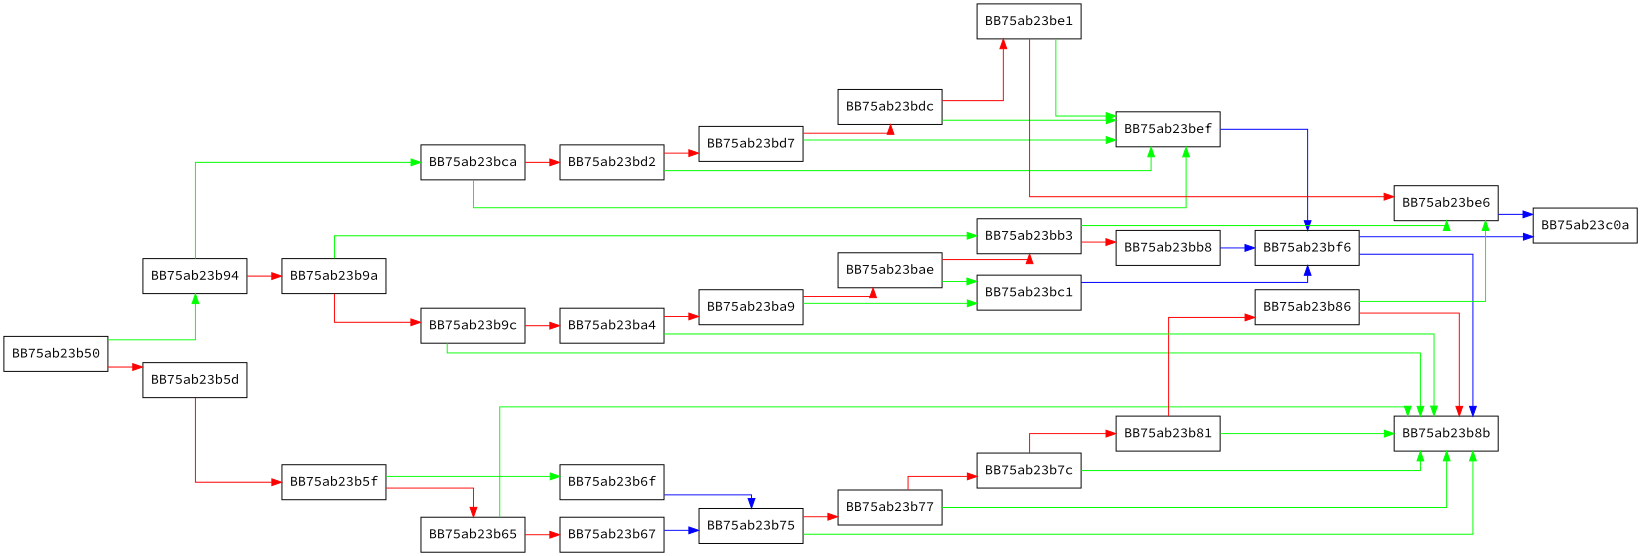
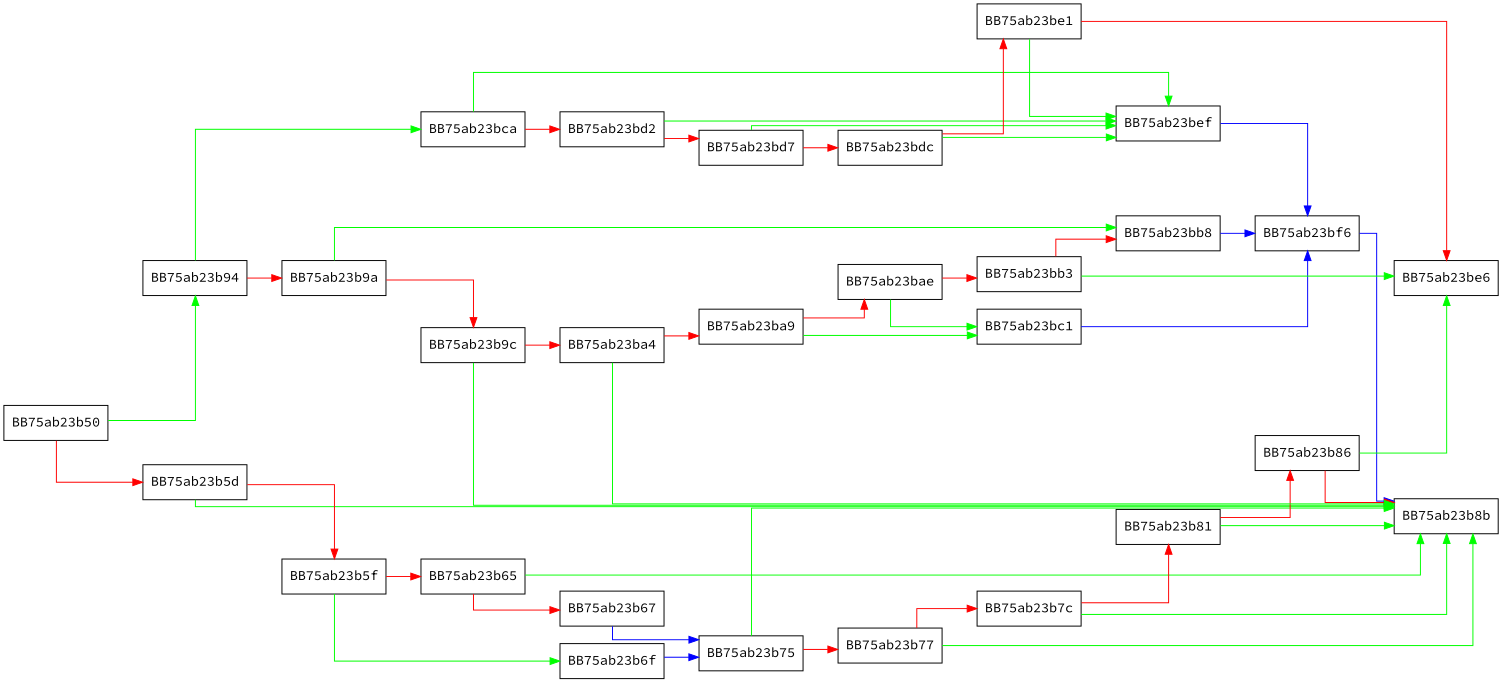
(1585, 226) -> none
(640, 236) -> (704, 228)
none -> (786, 507)
